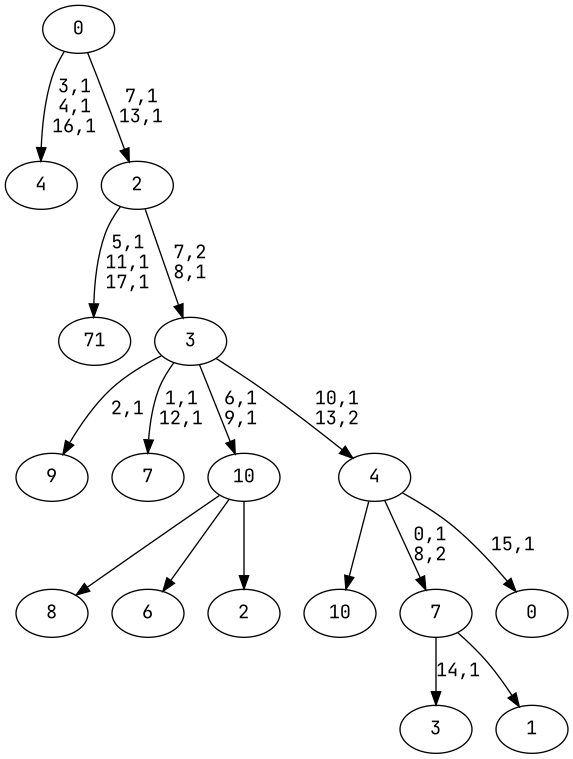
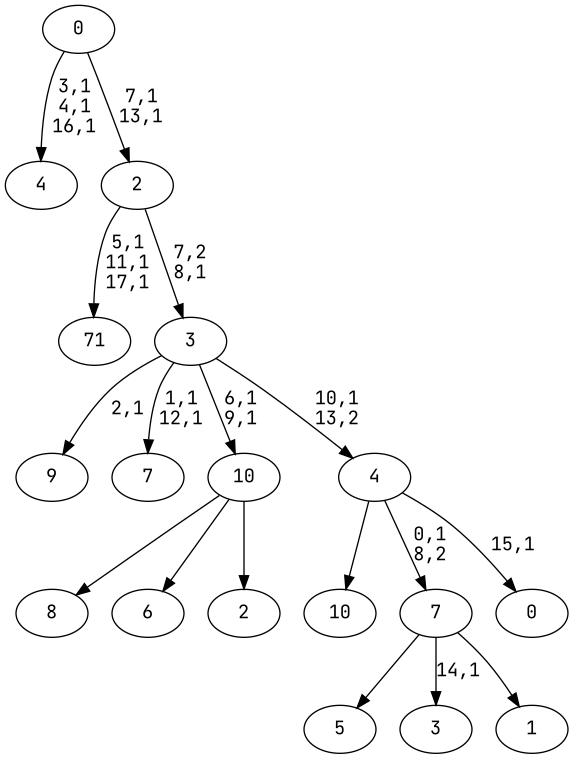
none -> (340, 729)
